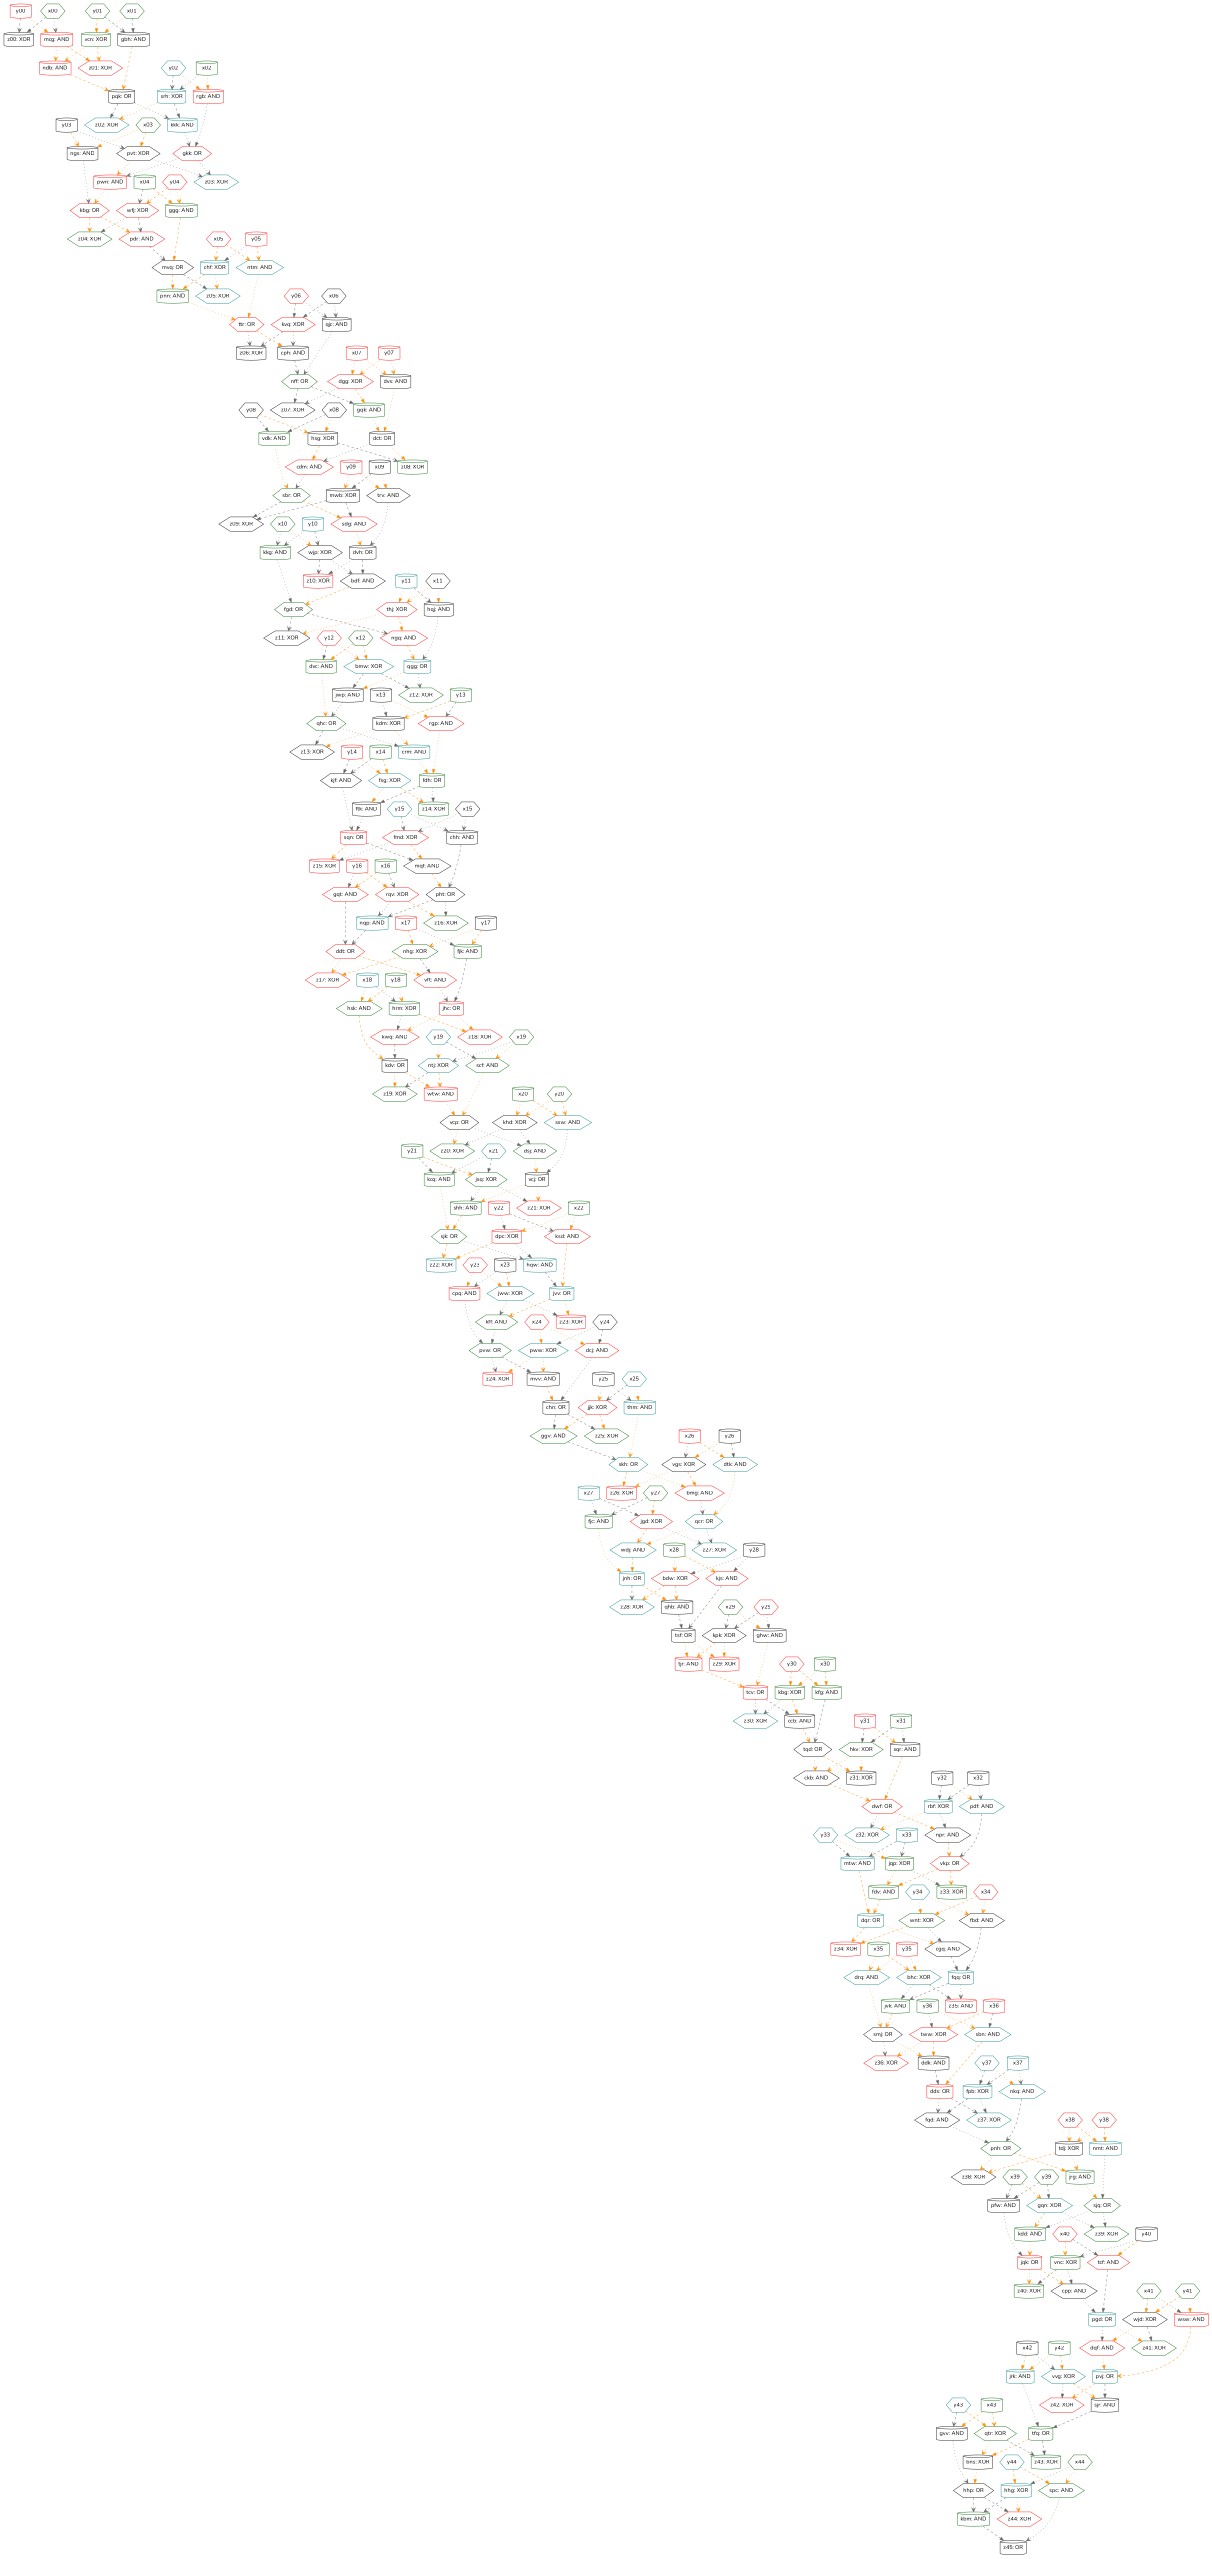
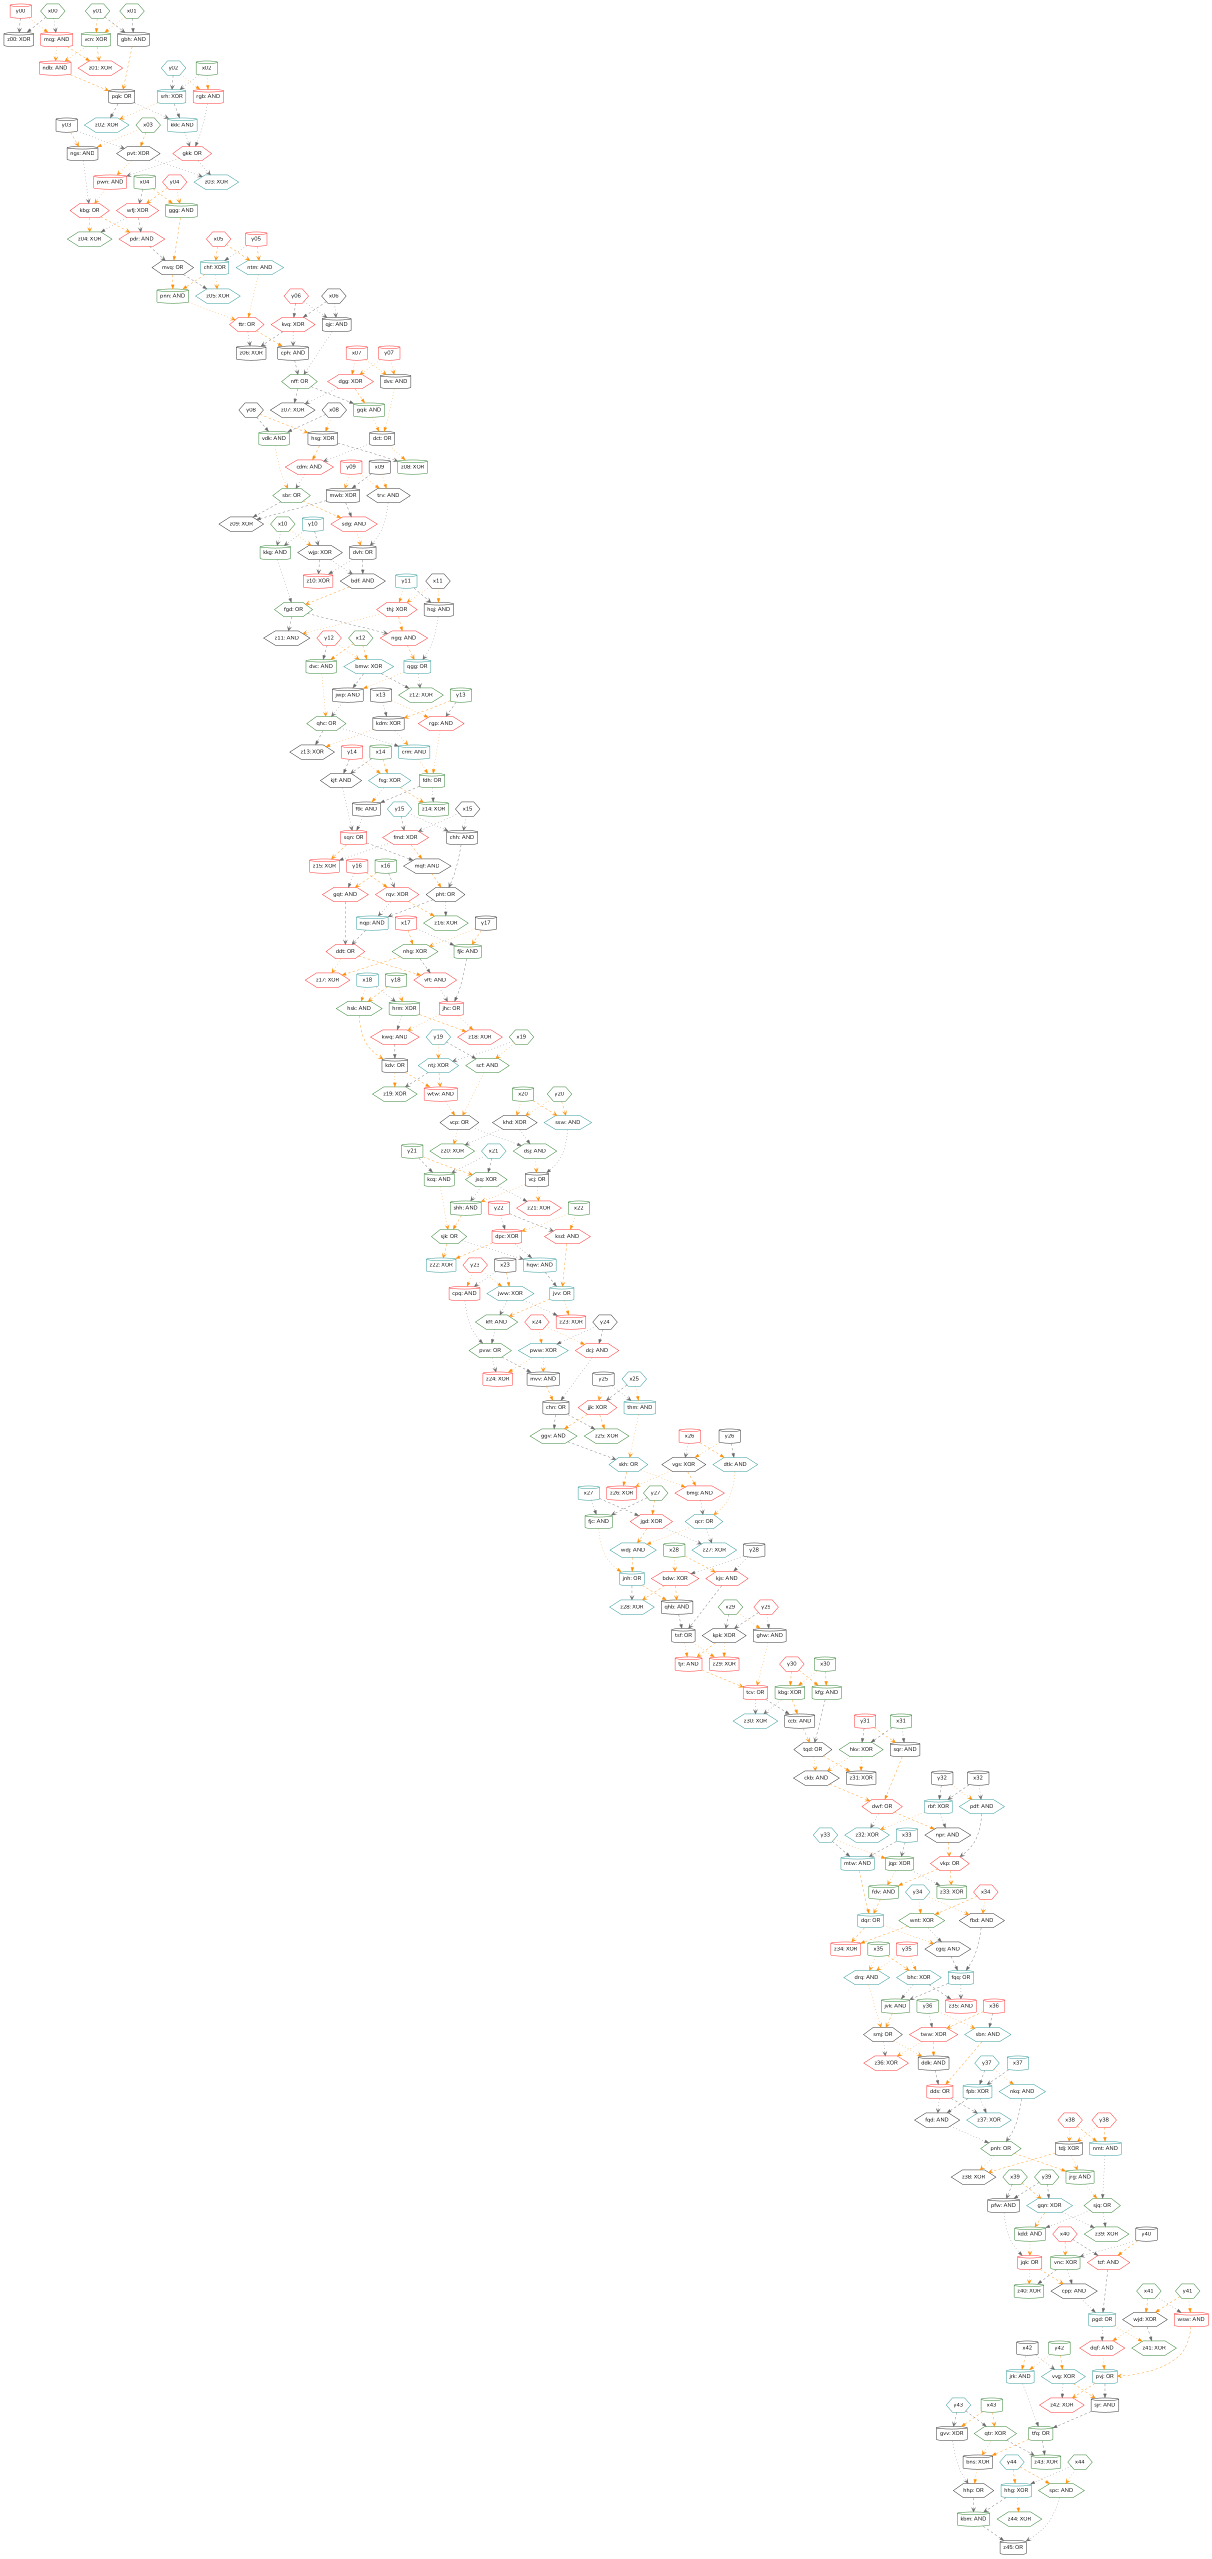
(287, 638) -> (287, 638)
(1020, 2075) -> none
(972, 2416) -> (972, 2416)
(952, 2434) -> (952, 2434)
(993, 2503) -> none
(1018, 2503) -> (1018, 2503)
(1019, 2519) -> (1019, 2519)
